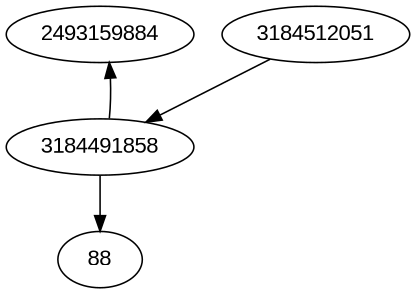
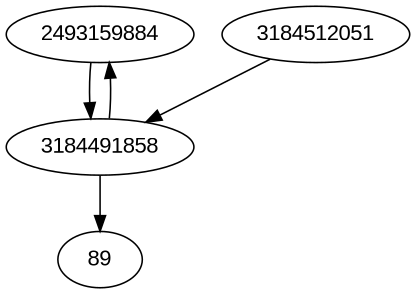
none -> (90, 83)
(100, 260) -> (100, 260)
